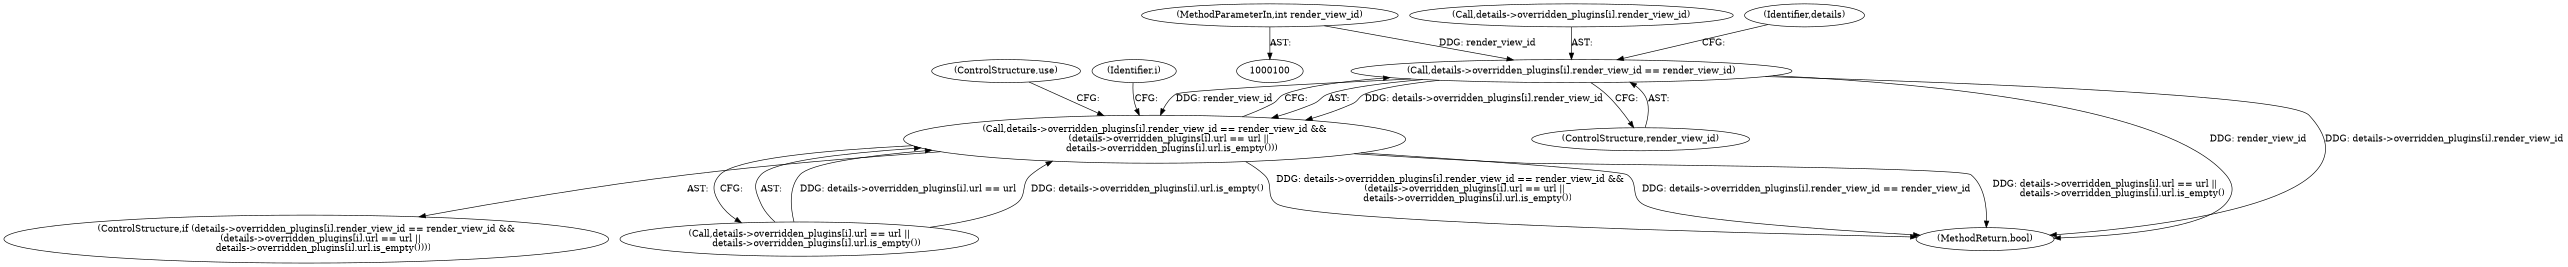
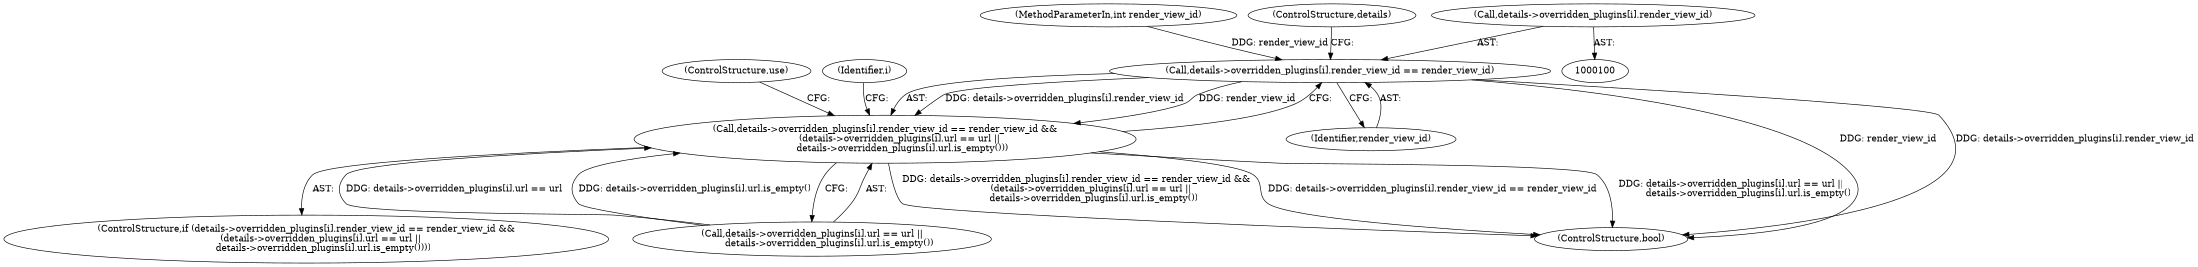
(1804, 15) -> (1332, 15)
(1270, 40) -> (1594, 40)
(1641, 139) -> (1371, 139)
(1985, 239) -> (1611, 239)
